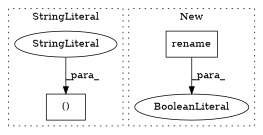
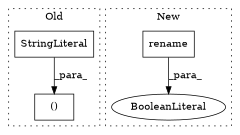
(66, 17) -> (54, 17)
(66, 44) -> (54, 44)
